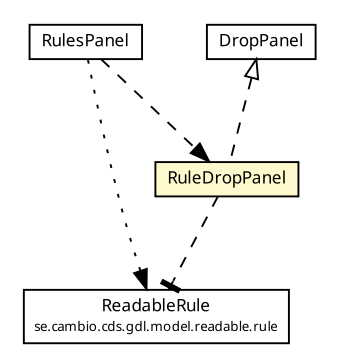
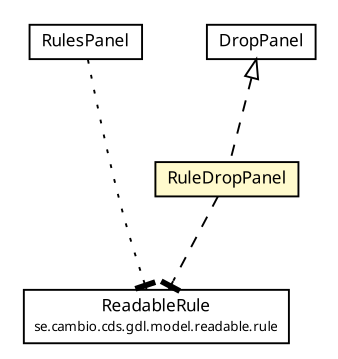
(148, 103) -> none
(112, 171) -> (112, 171)
